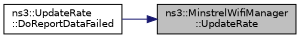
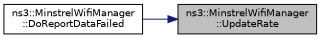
(63, 19) -> (73, 19)
